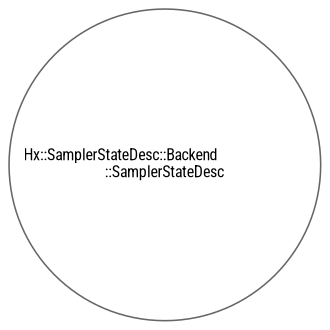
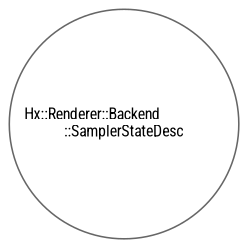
(165, 165) -> (124, 124)
